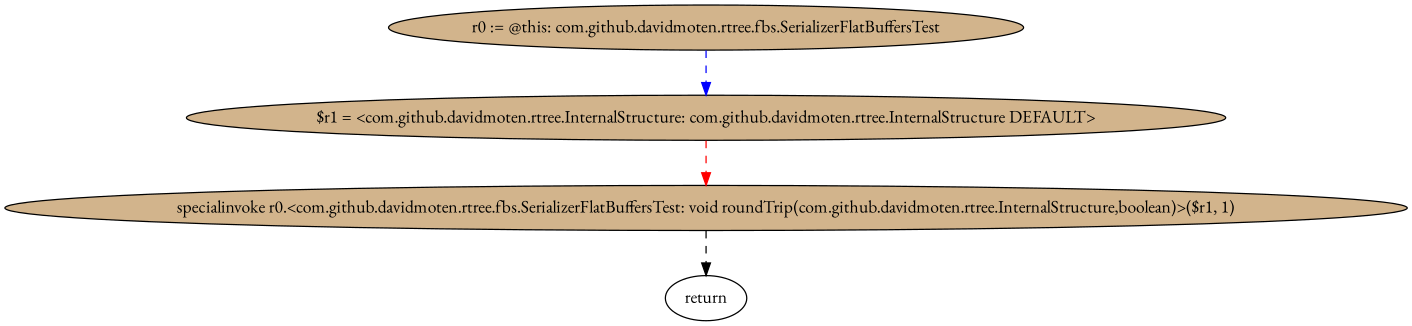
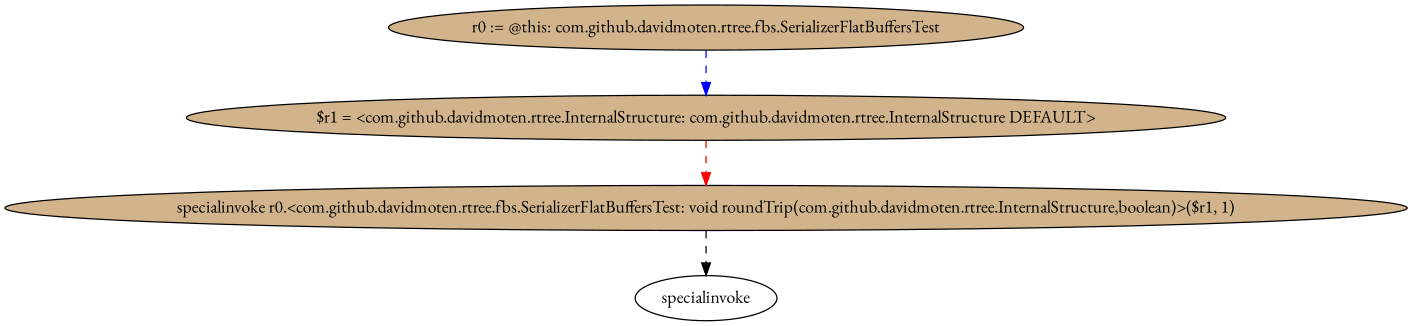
(706, 298) -> (706, 298)
